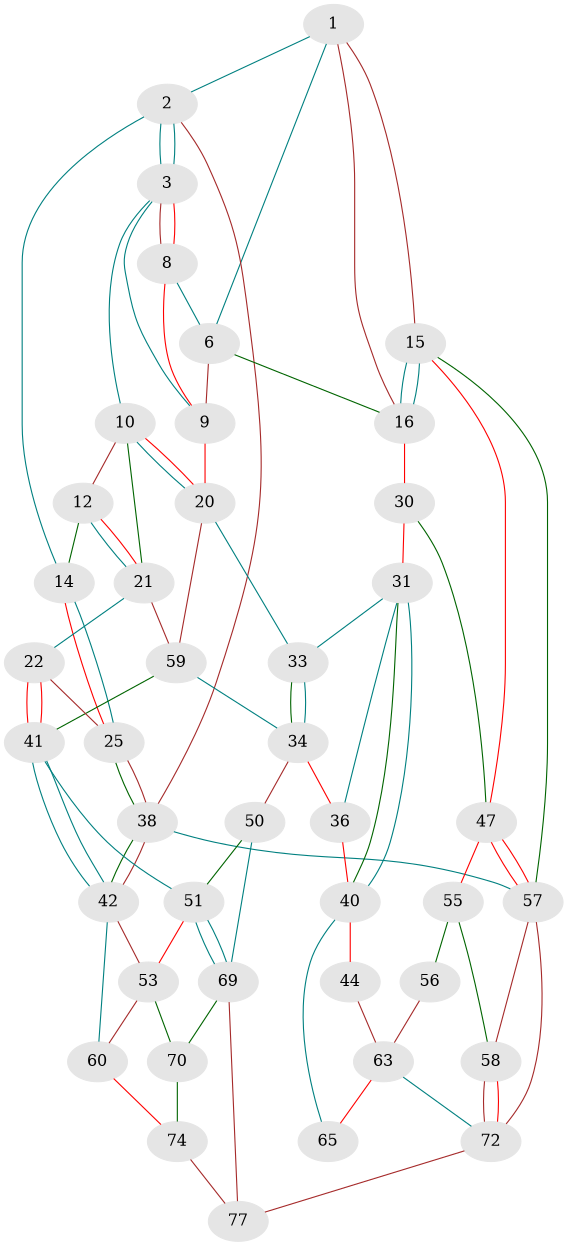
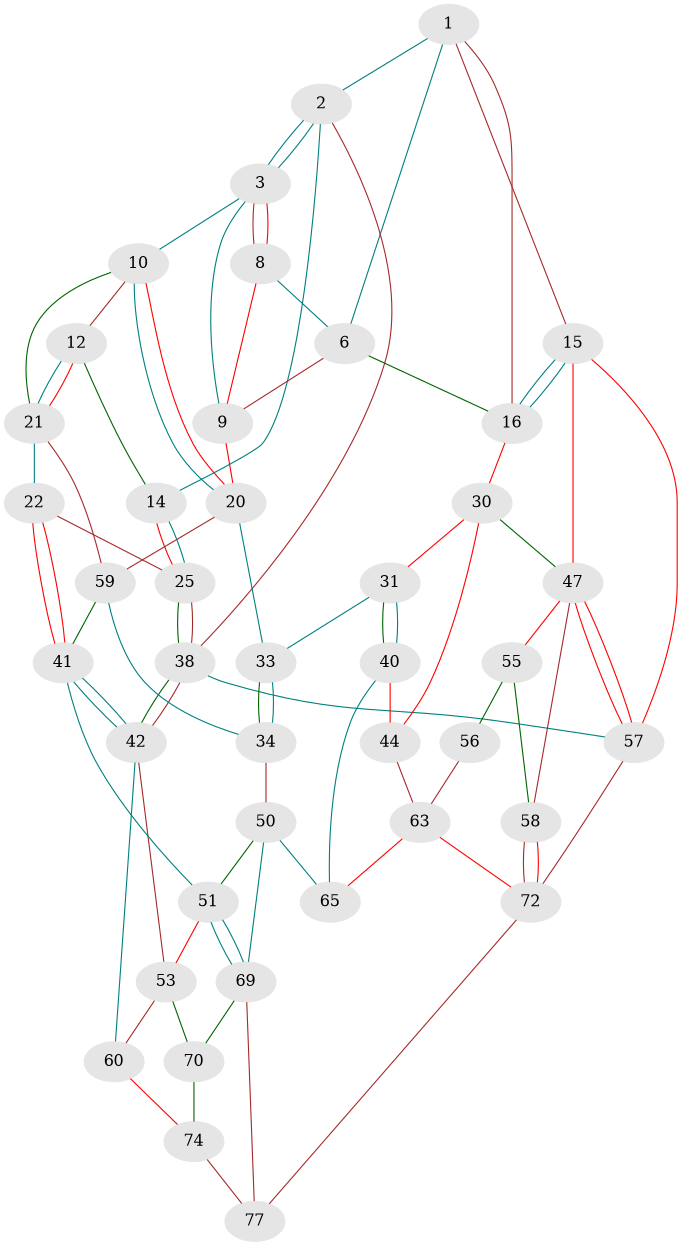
(548, 598) -> (677, 530)
none -> (451, 628)
(340, 822) -> none
none -> (298, 862)
(512, 982) -> (552, 703)
(437, 1102) -> (475, 862)
